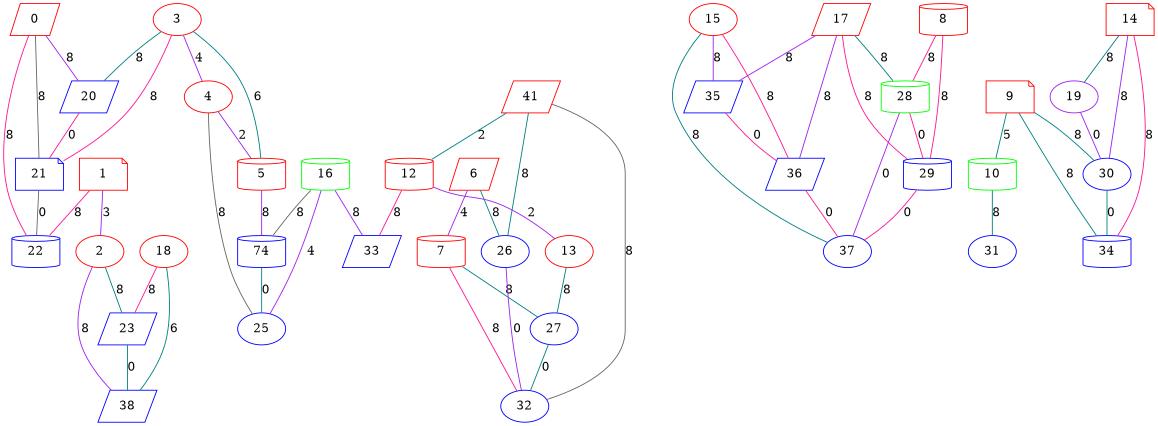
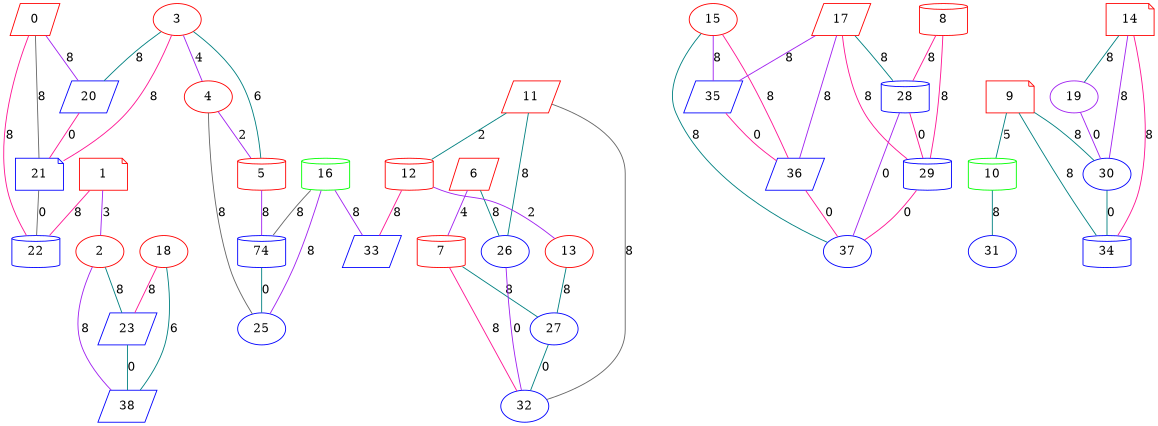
(531, 97) -> (531, 97)
(905, 97) -> (905, 97)
(311, 252) -> (311, 252)
